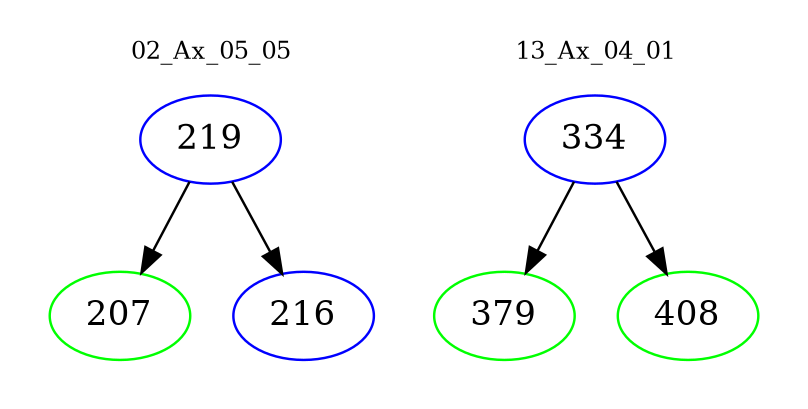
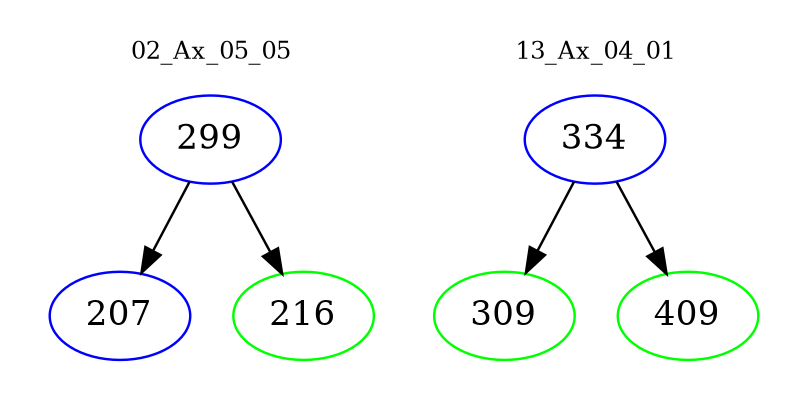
(211, 140) -> (211, 140)
(120, 316) -> (120, 316)
(304, 316) -> (304, 316)
(504, 316) -> (504, 316)
(688, 316) -> (688, 316)
